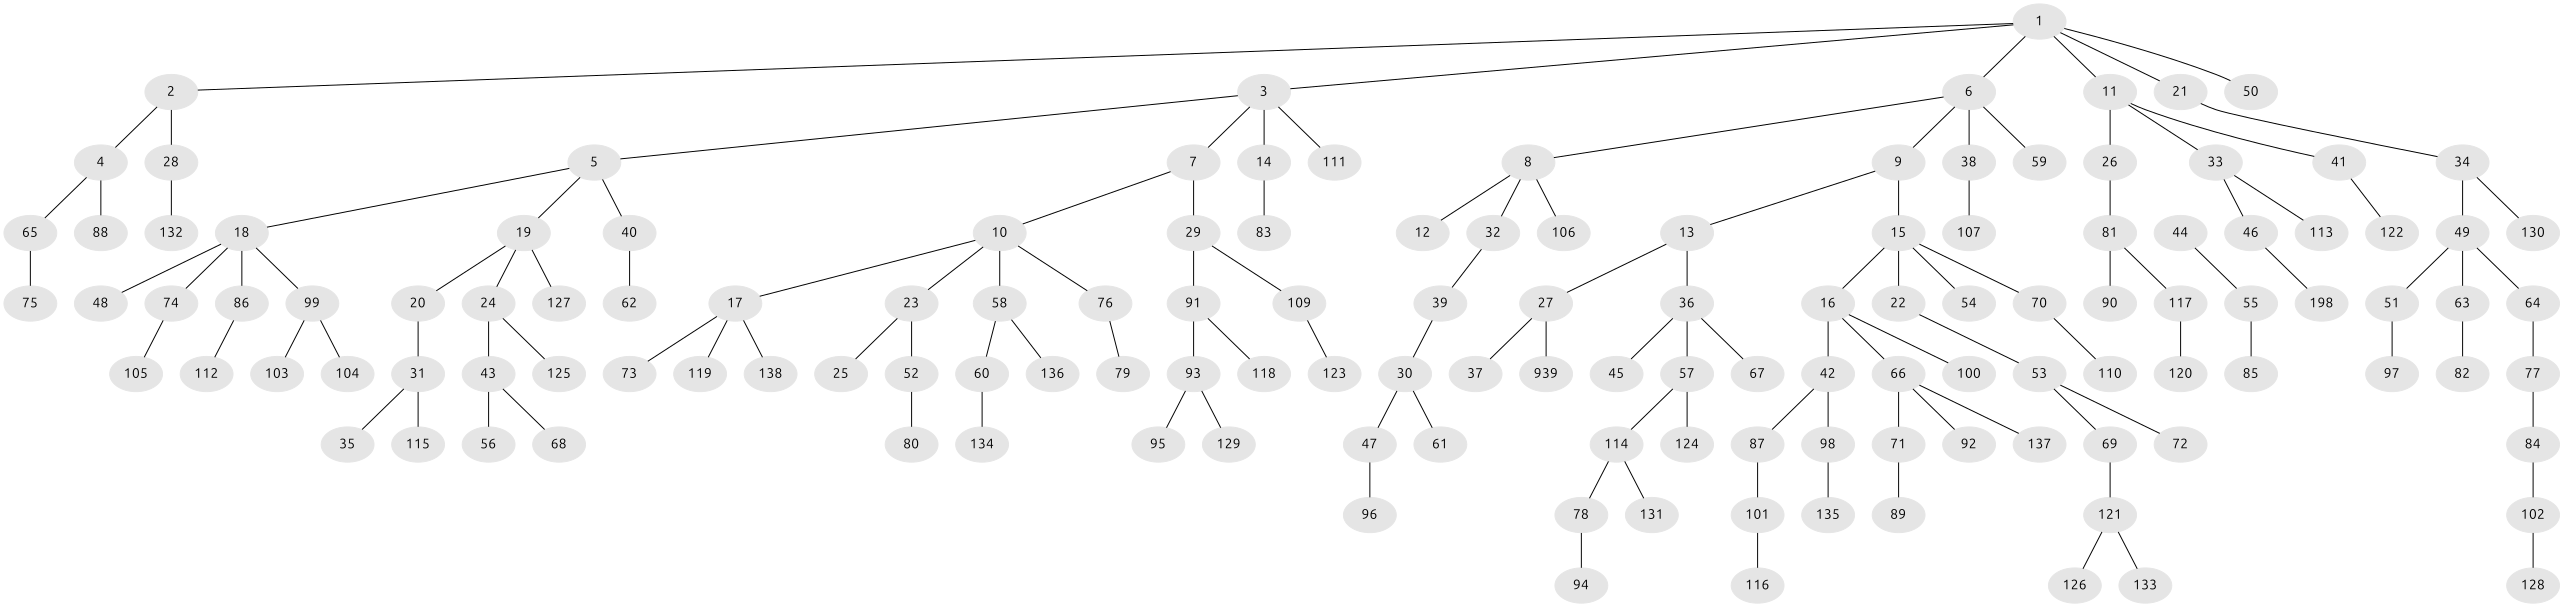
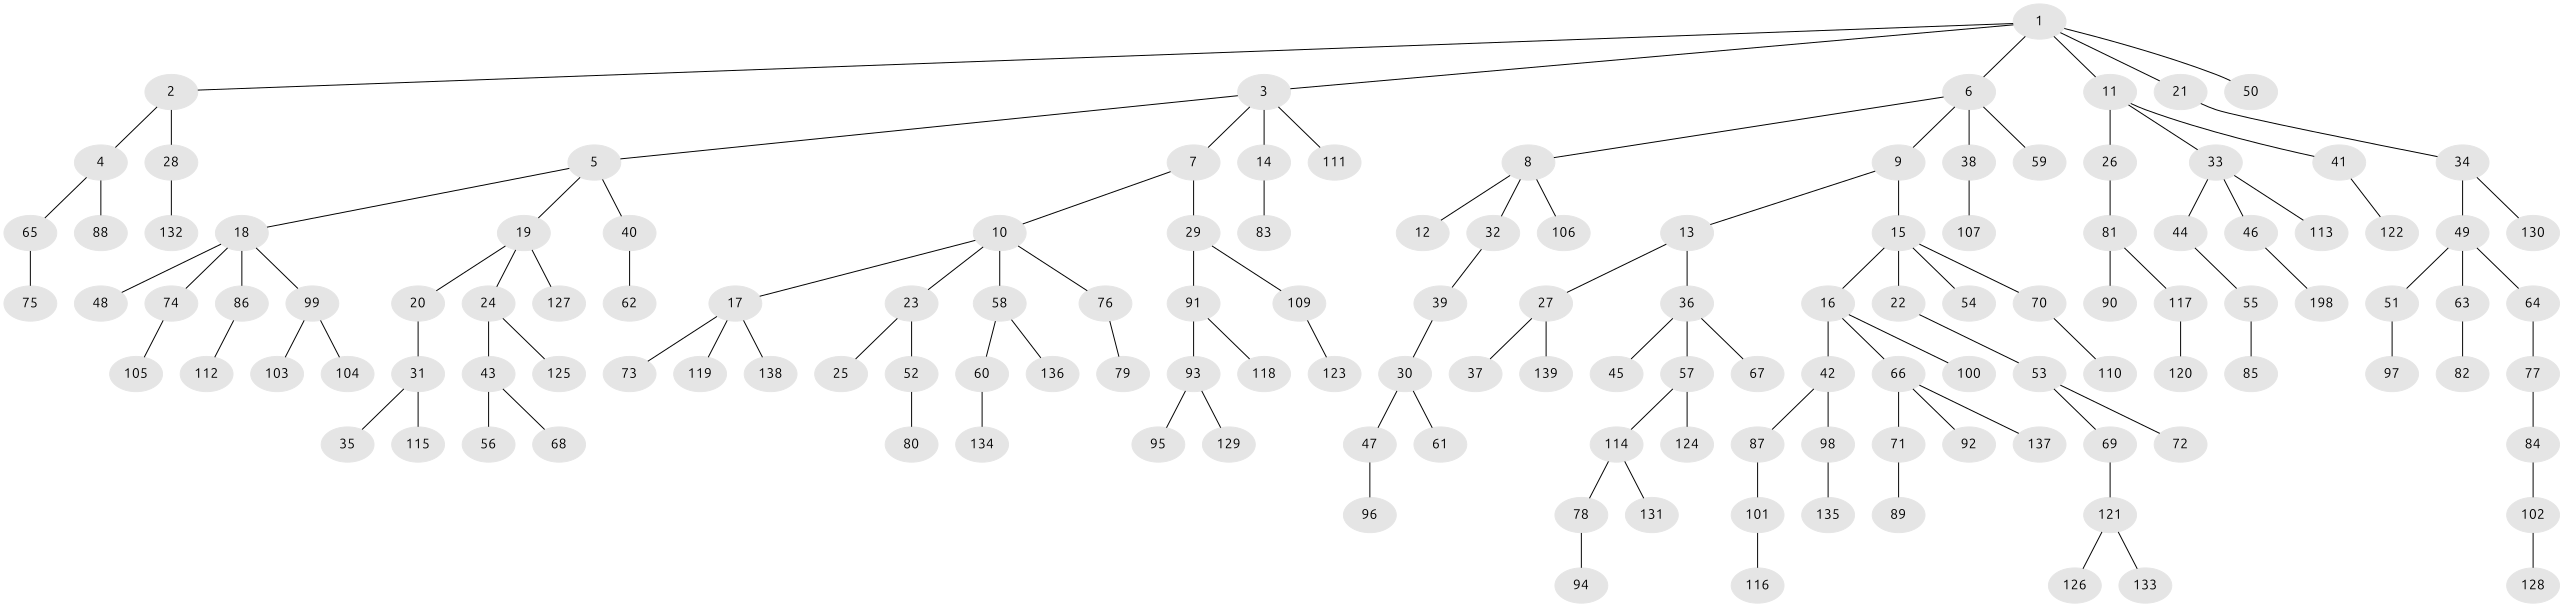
none -> (2198, 198)
(1546, 374) -> (1546, 374)
